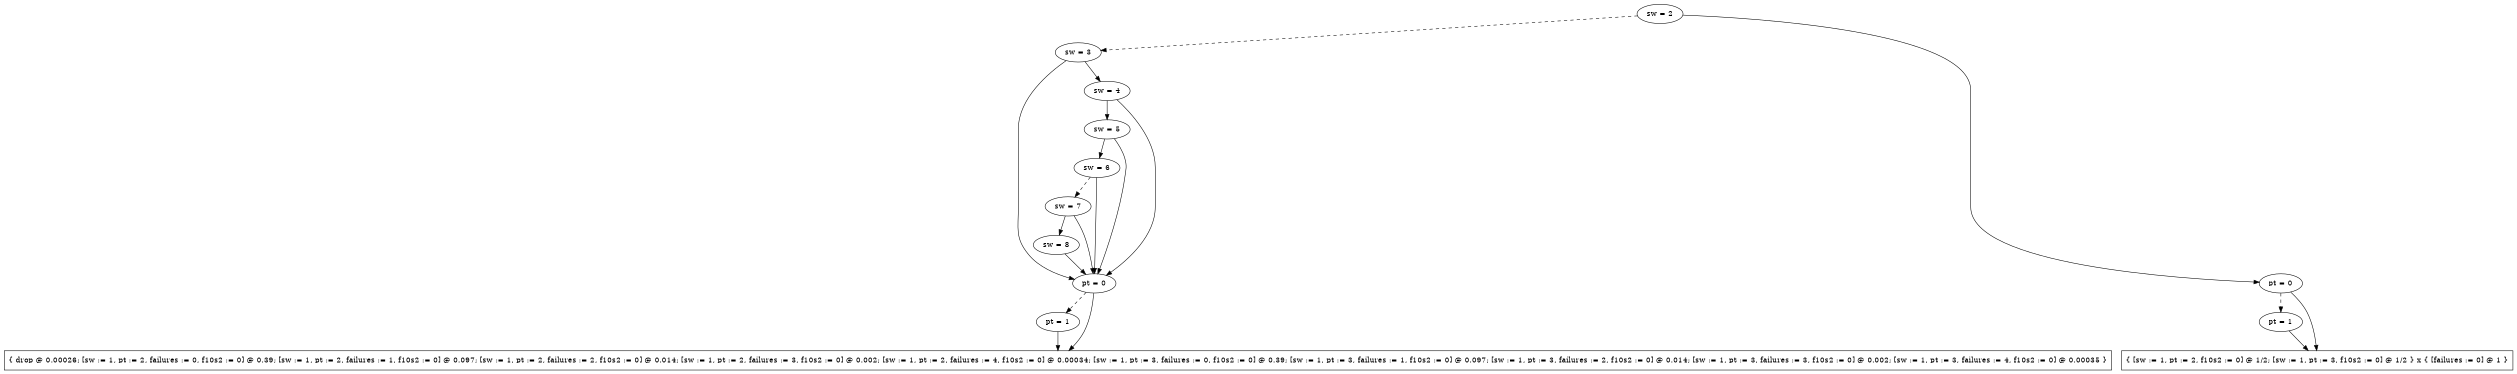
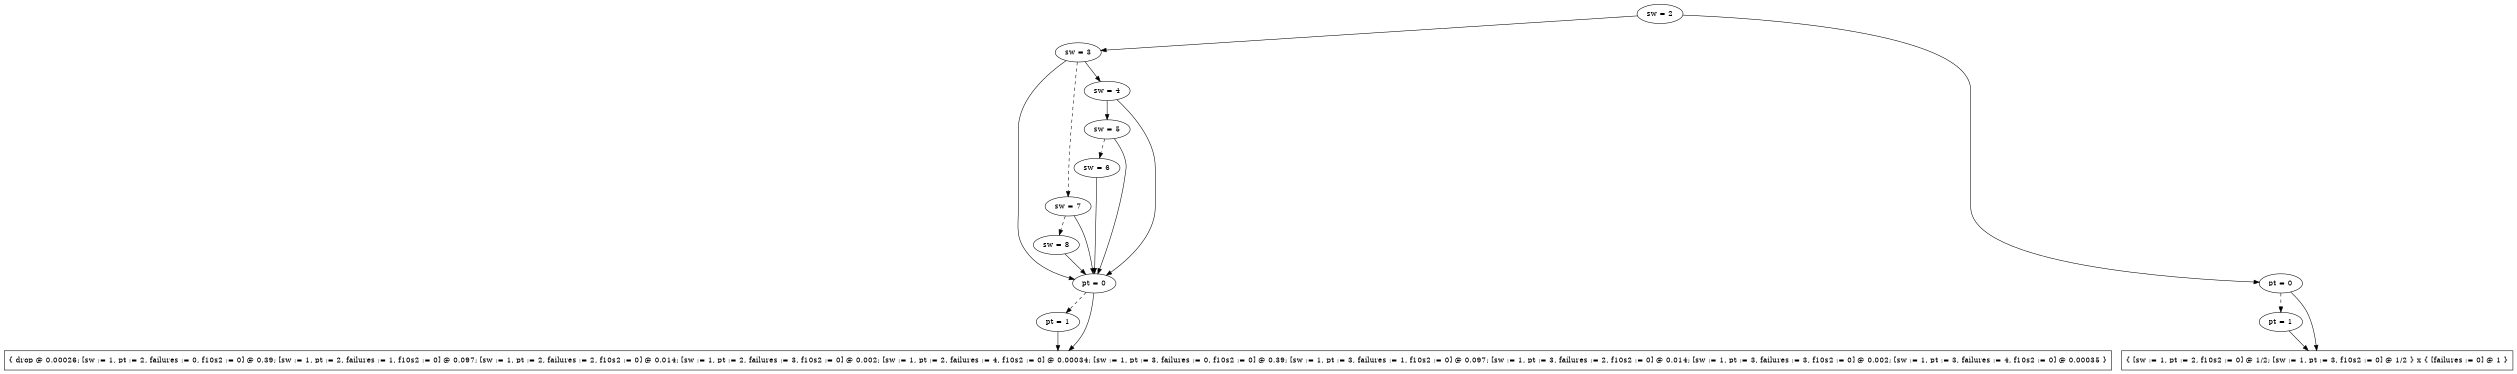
(1372, 33) -> (1372, 33)
(1103, 146) -> (1103, 146)
(1084, 185) -> (1071, 127)
(1063, 223) -> (1063, 223)
